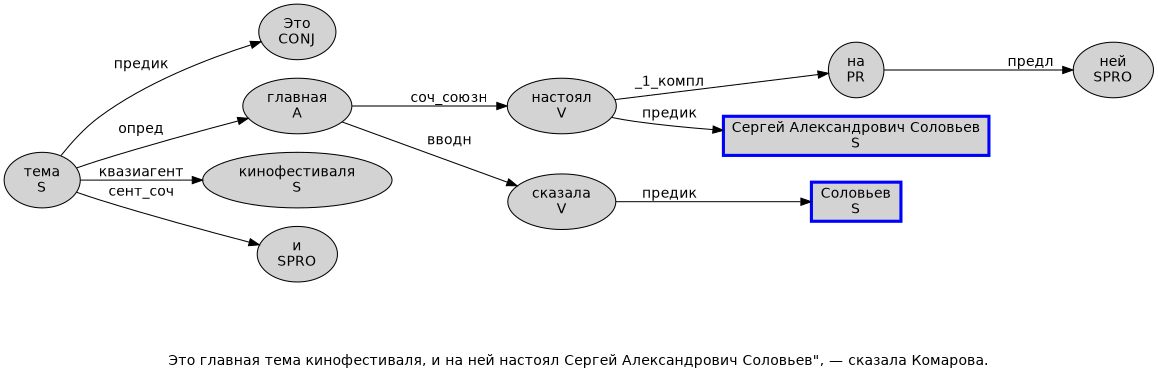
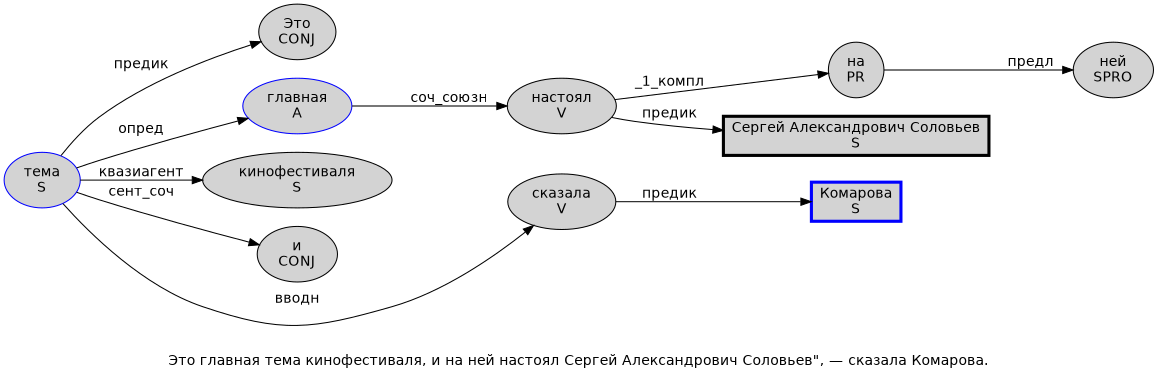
(297, 106) -> (297, 106)
(856, 136) -> (856, 136)
(425, 152) -> (286, 325)
(42, 180) -> (42, 180)
(856, 202) -> (856, 202)
(297, 254) -> (297, 254)
